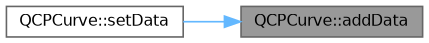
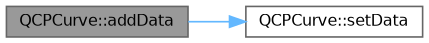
(204, 22) -> (209, 22)
